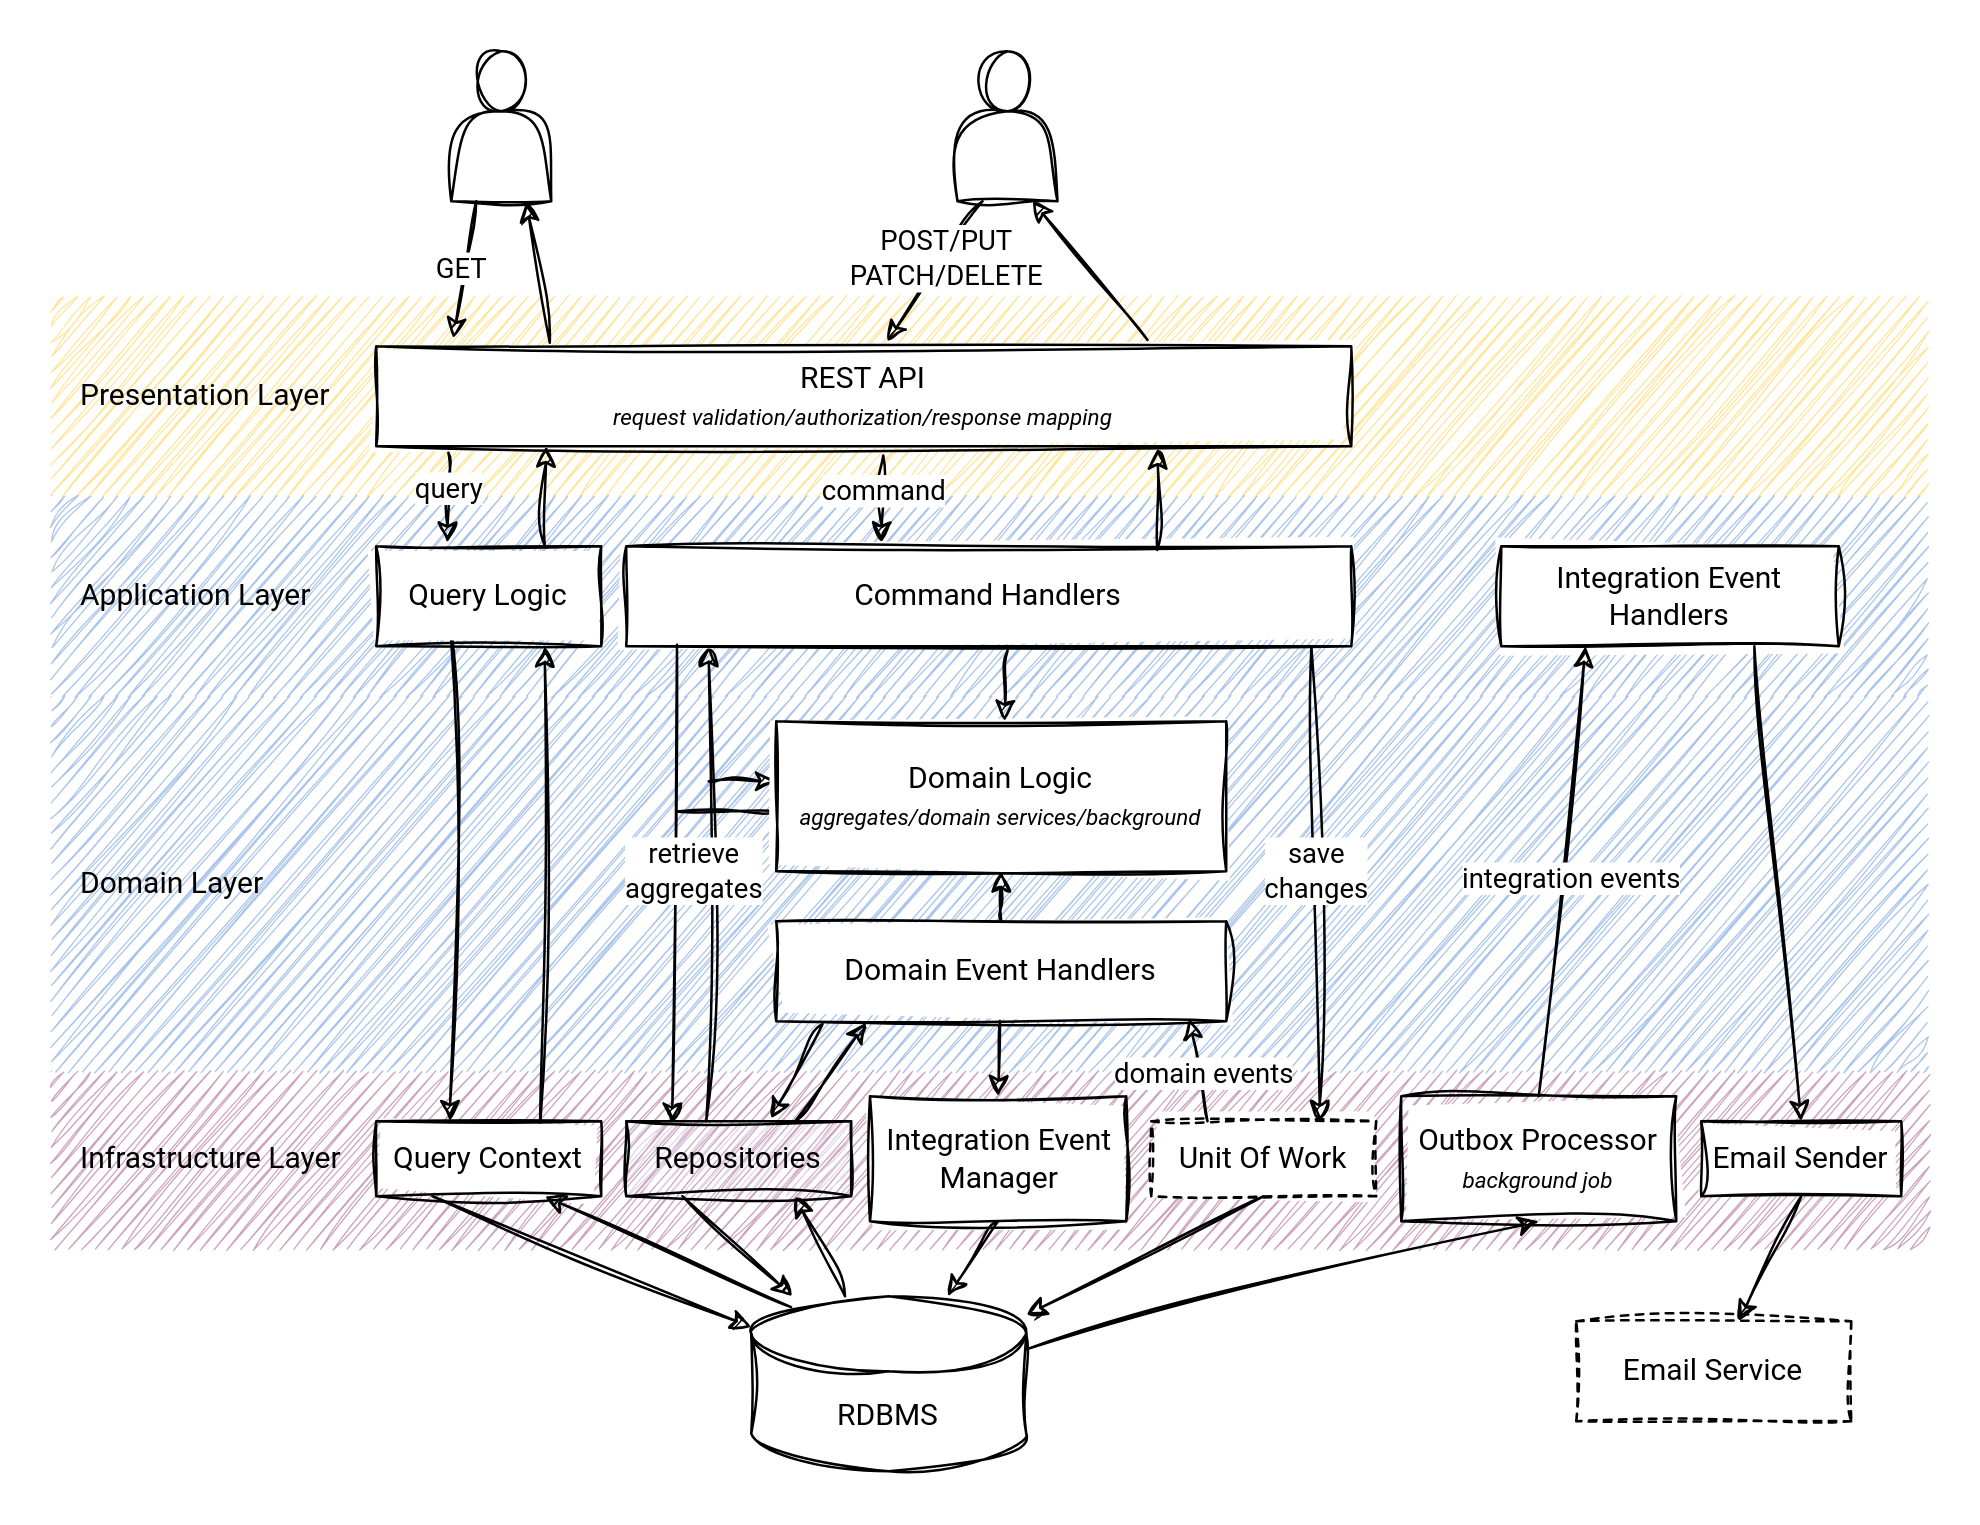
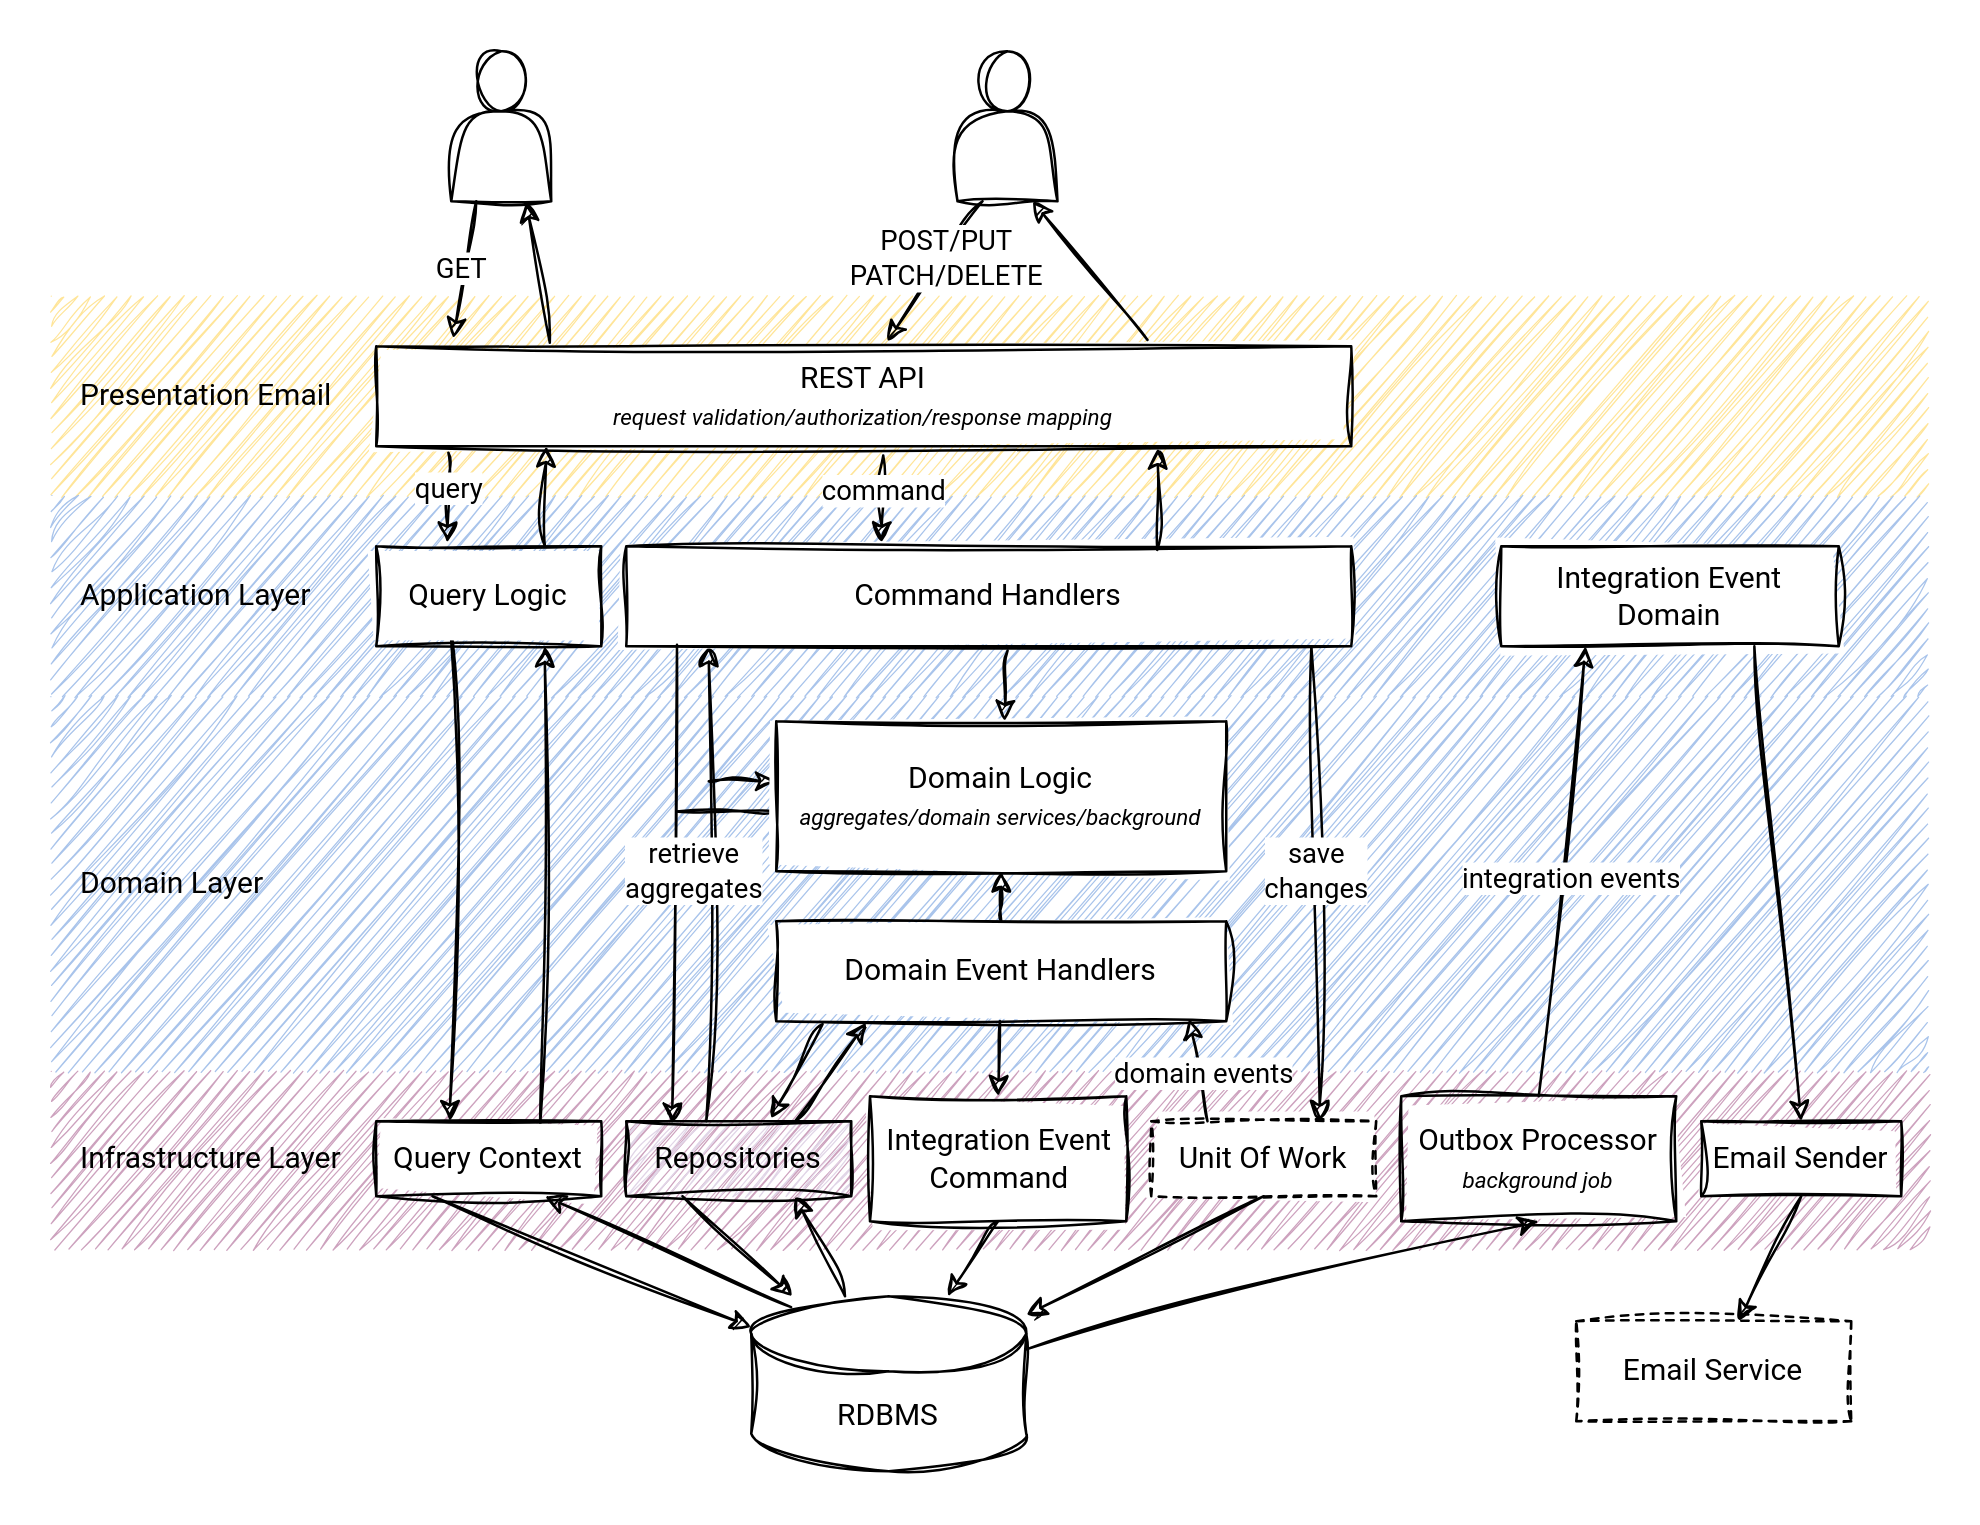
(225, 396) -> (217, 396)
(1670, 596) -> (1670, 596)
(1000, 1159) -> (1000, 1159)
